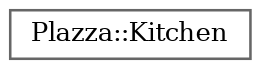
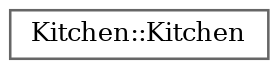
(130, 34) -> (139, 34)
